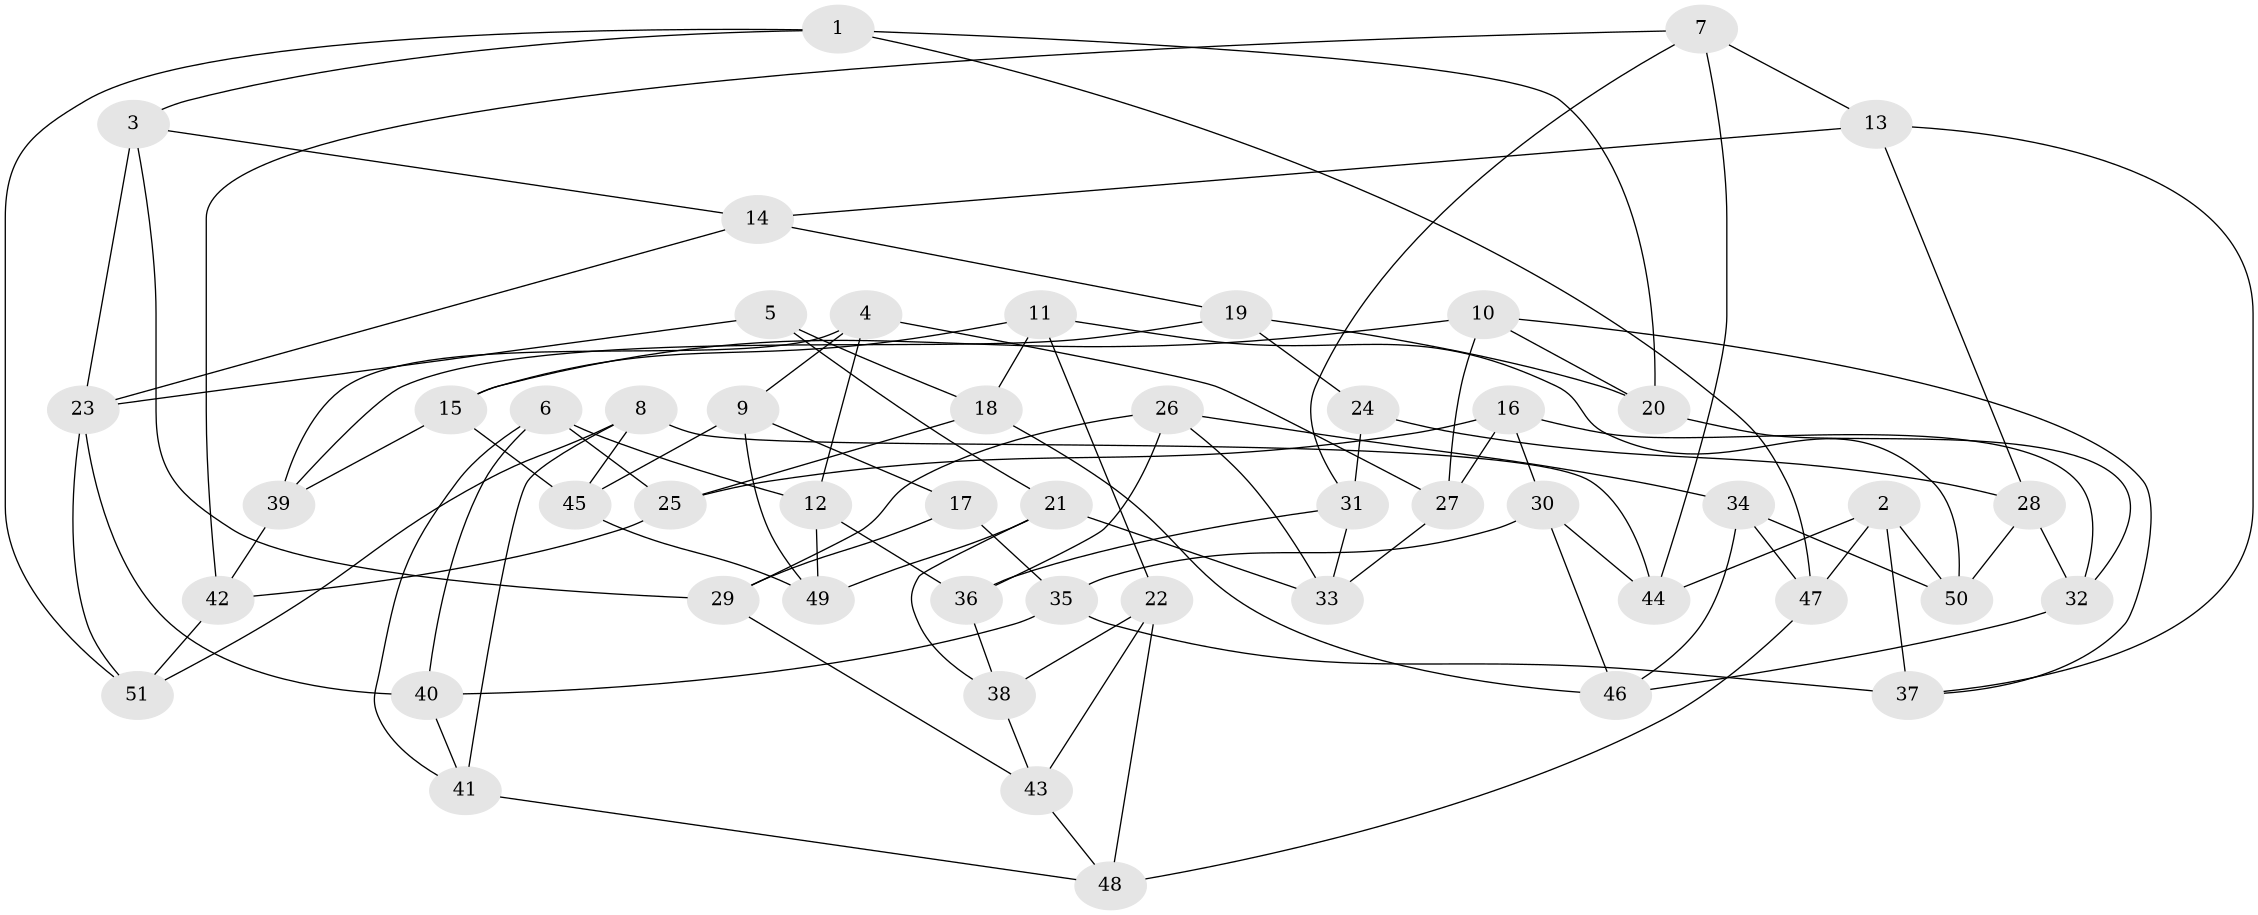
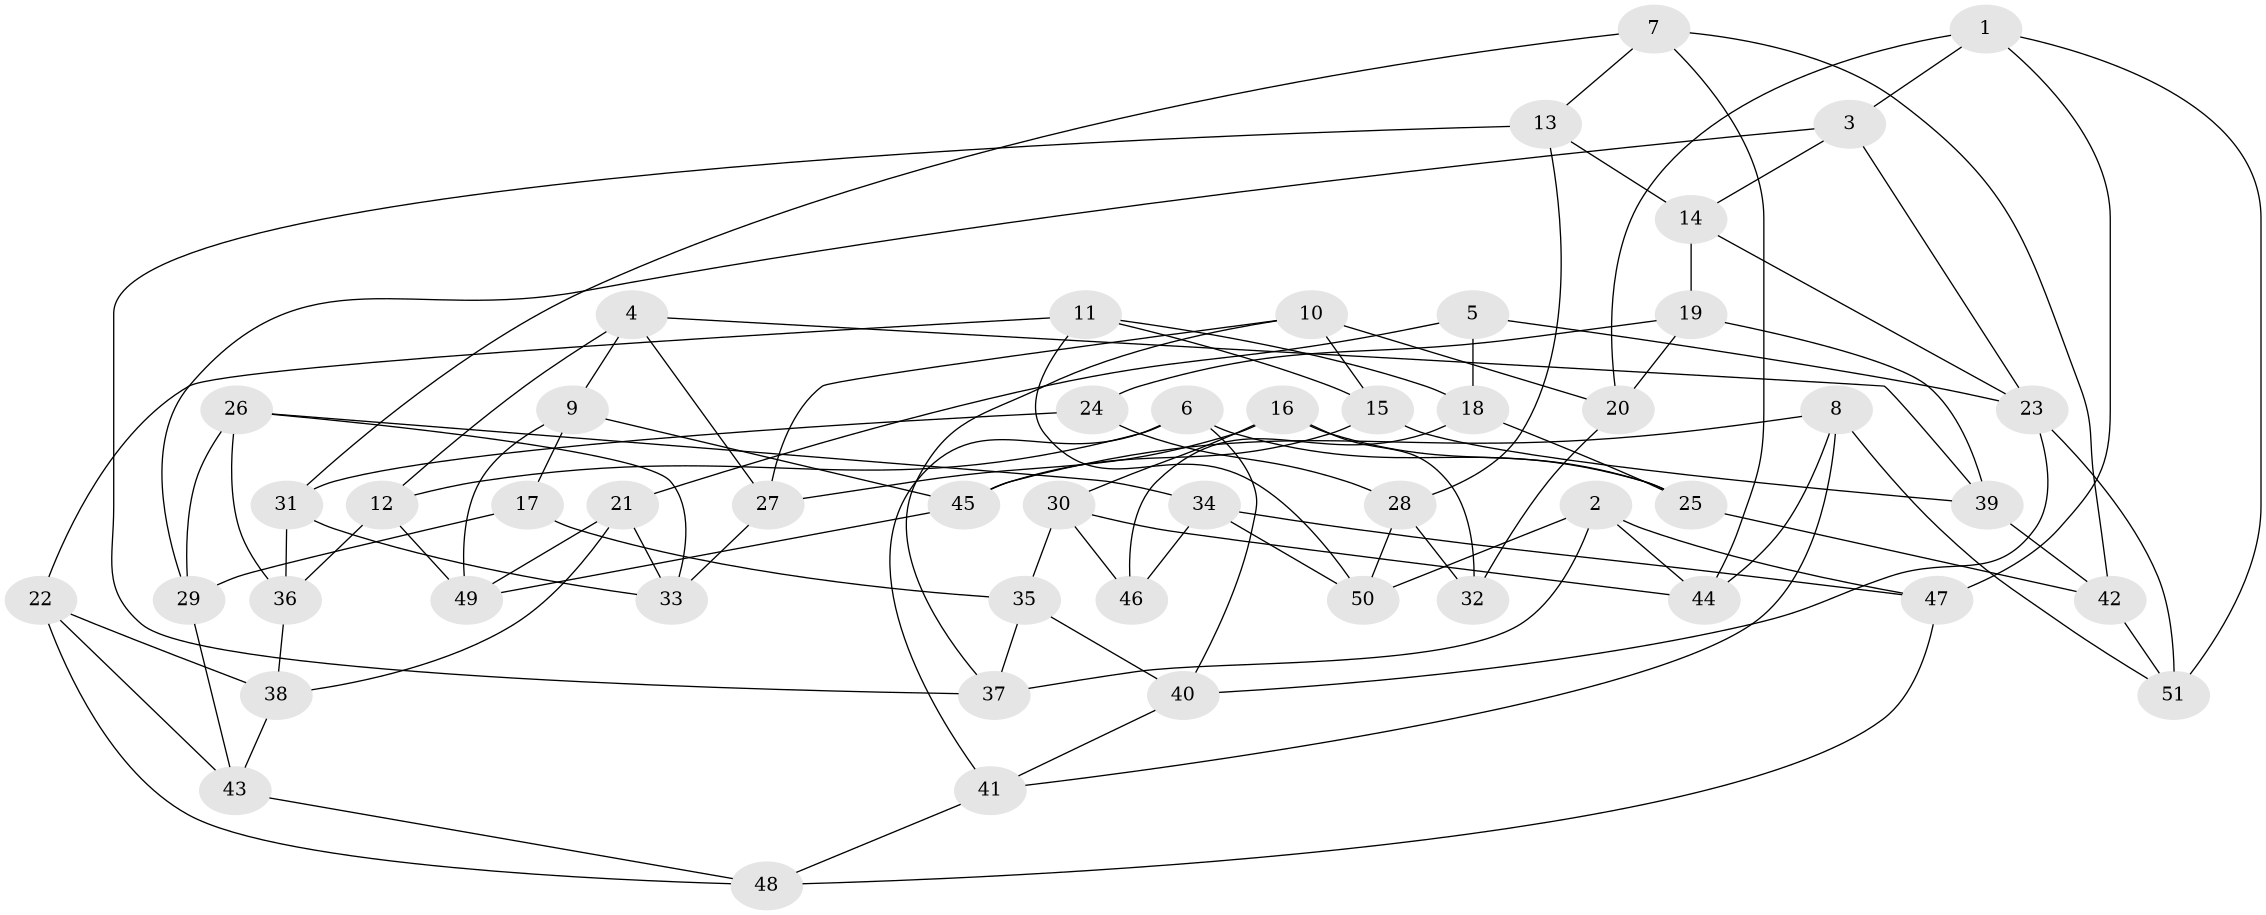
(1849, 657) -> none
